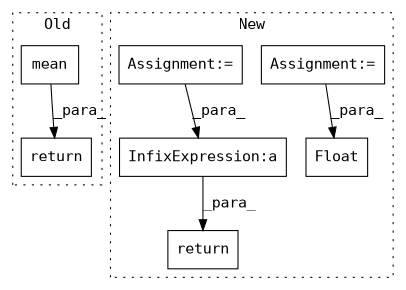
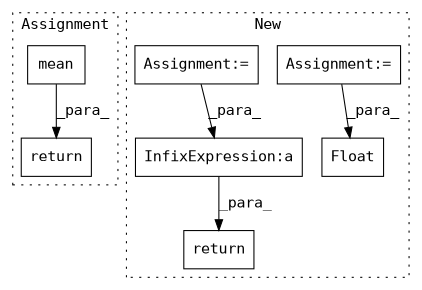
(57, 25) -> (65, 25)
